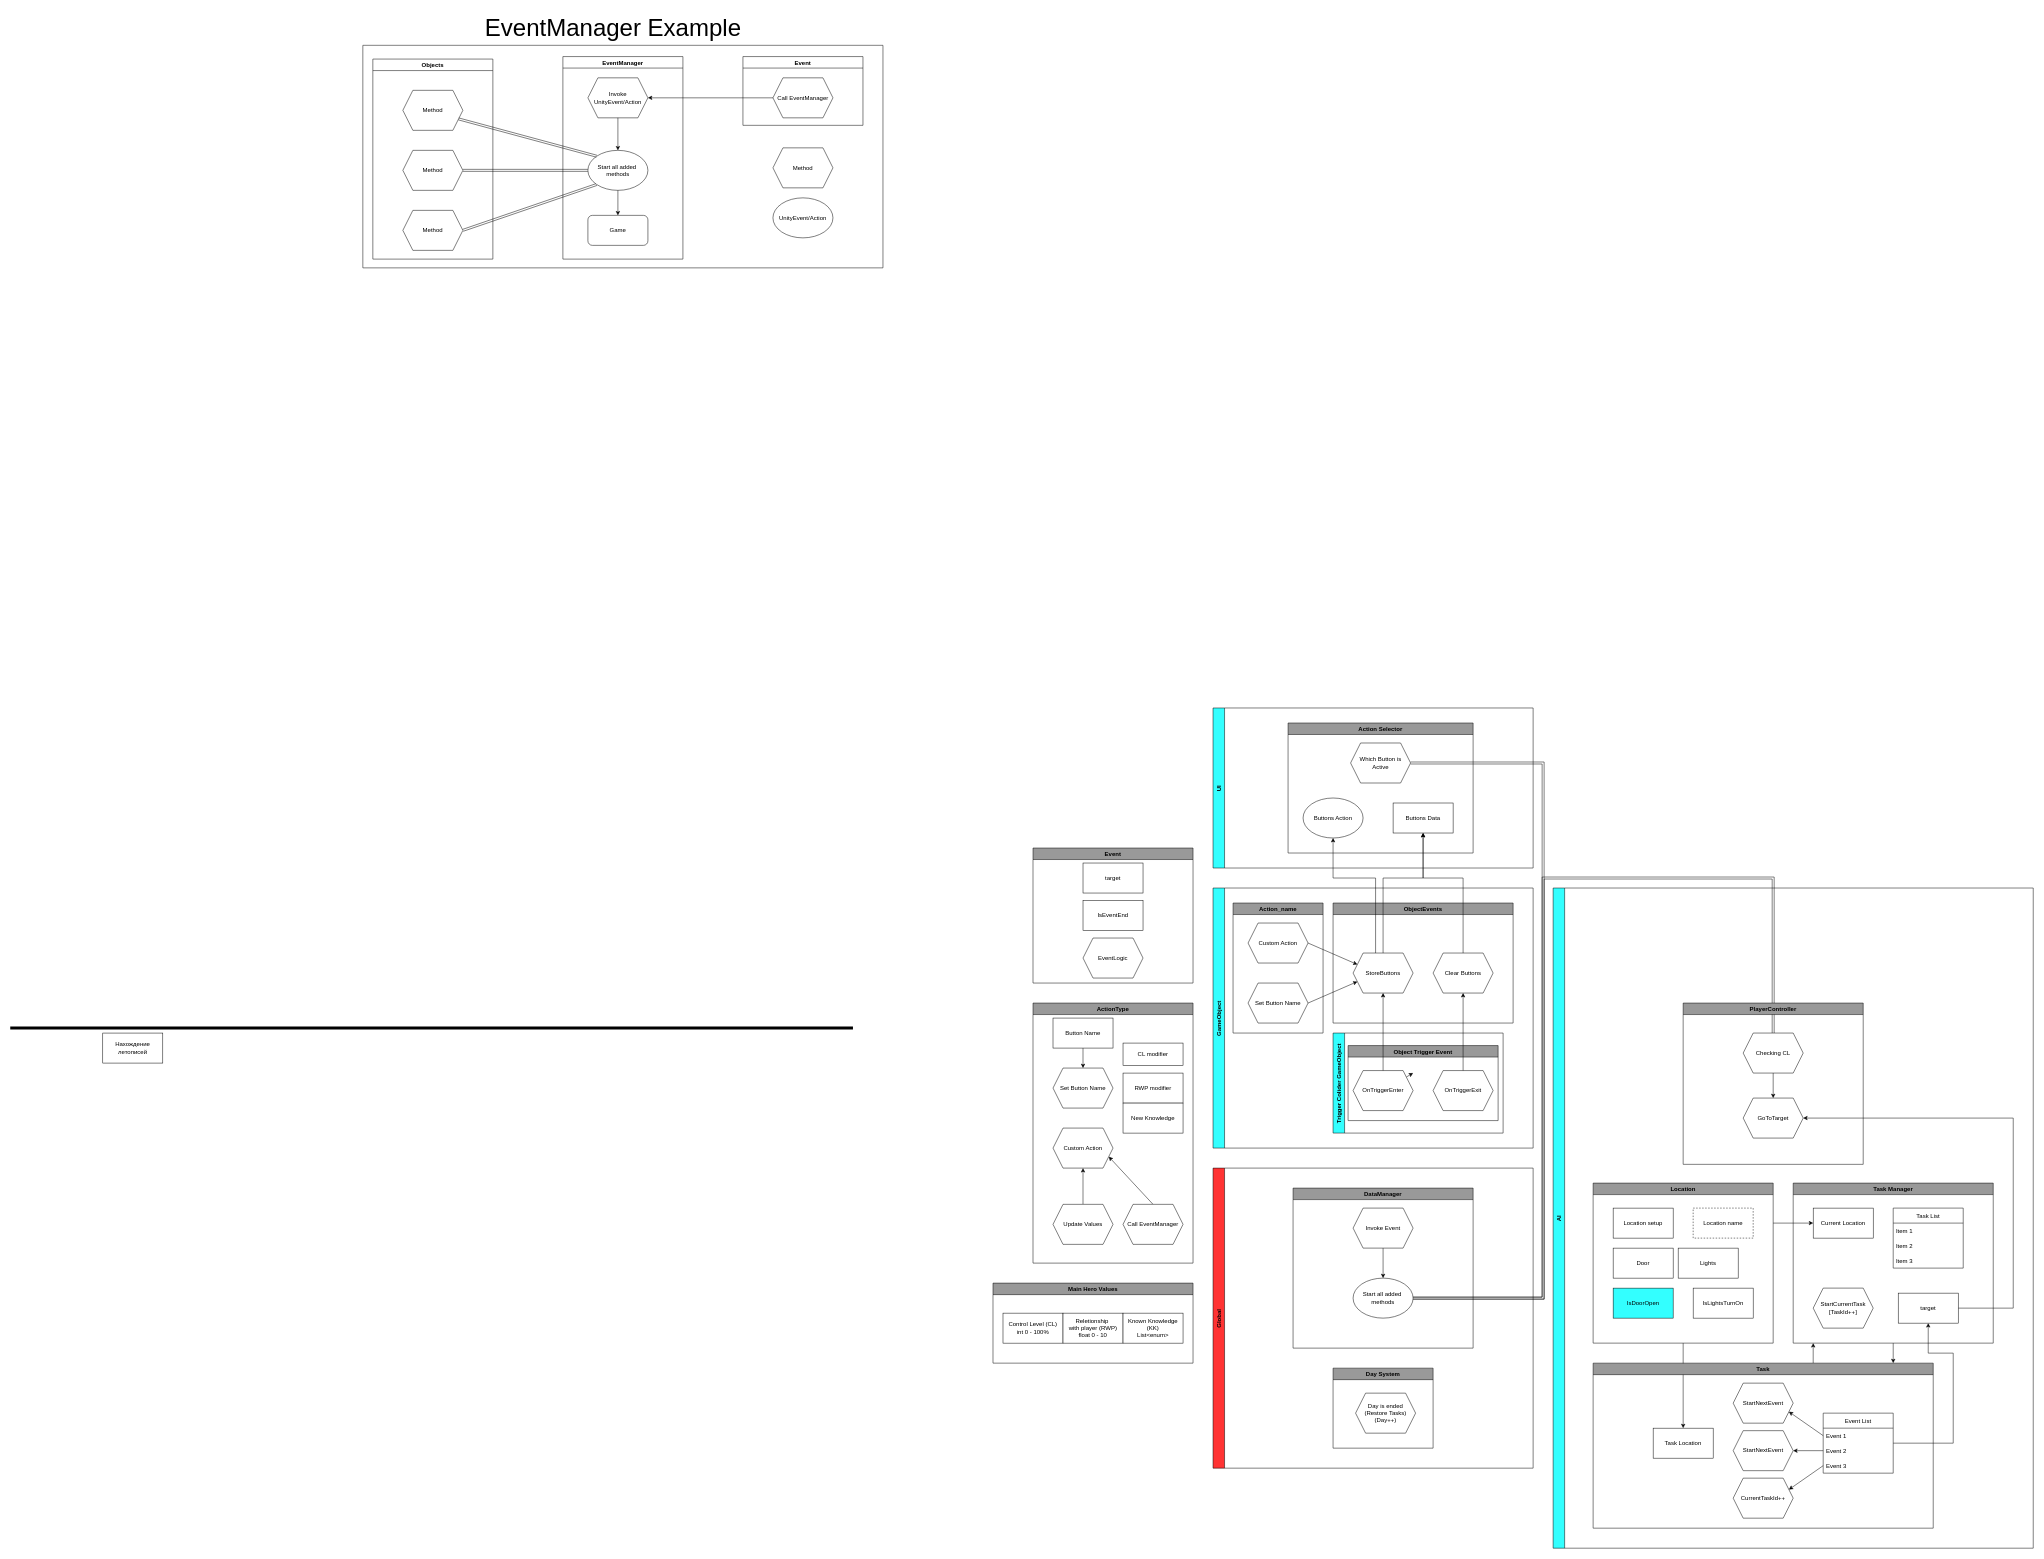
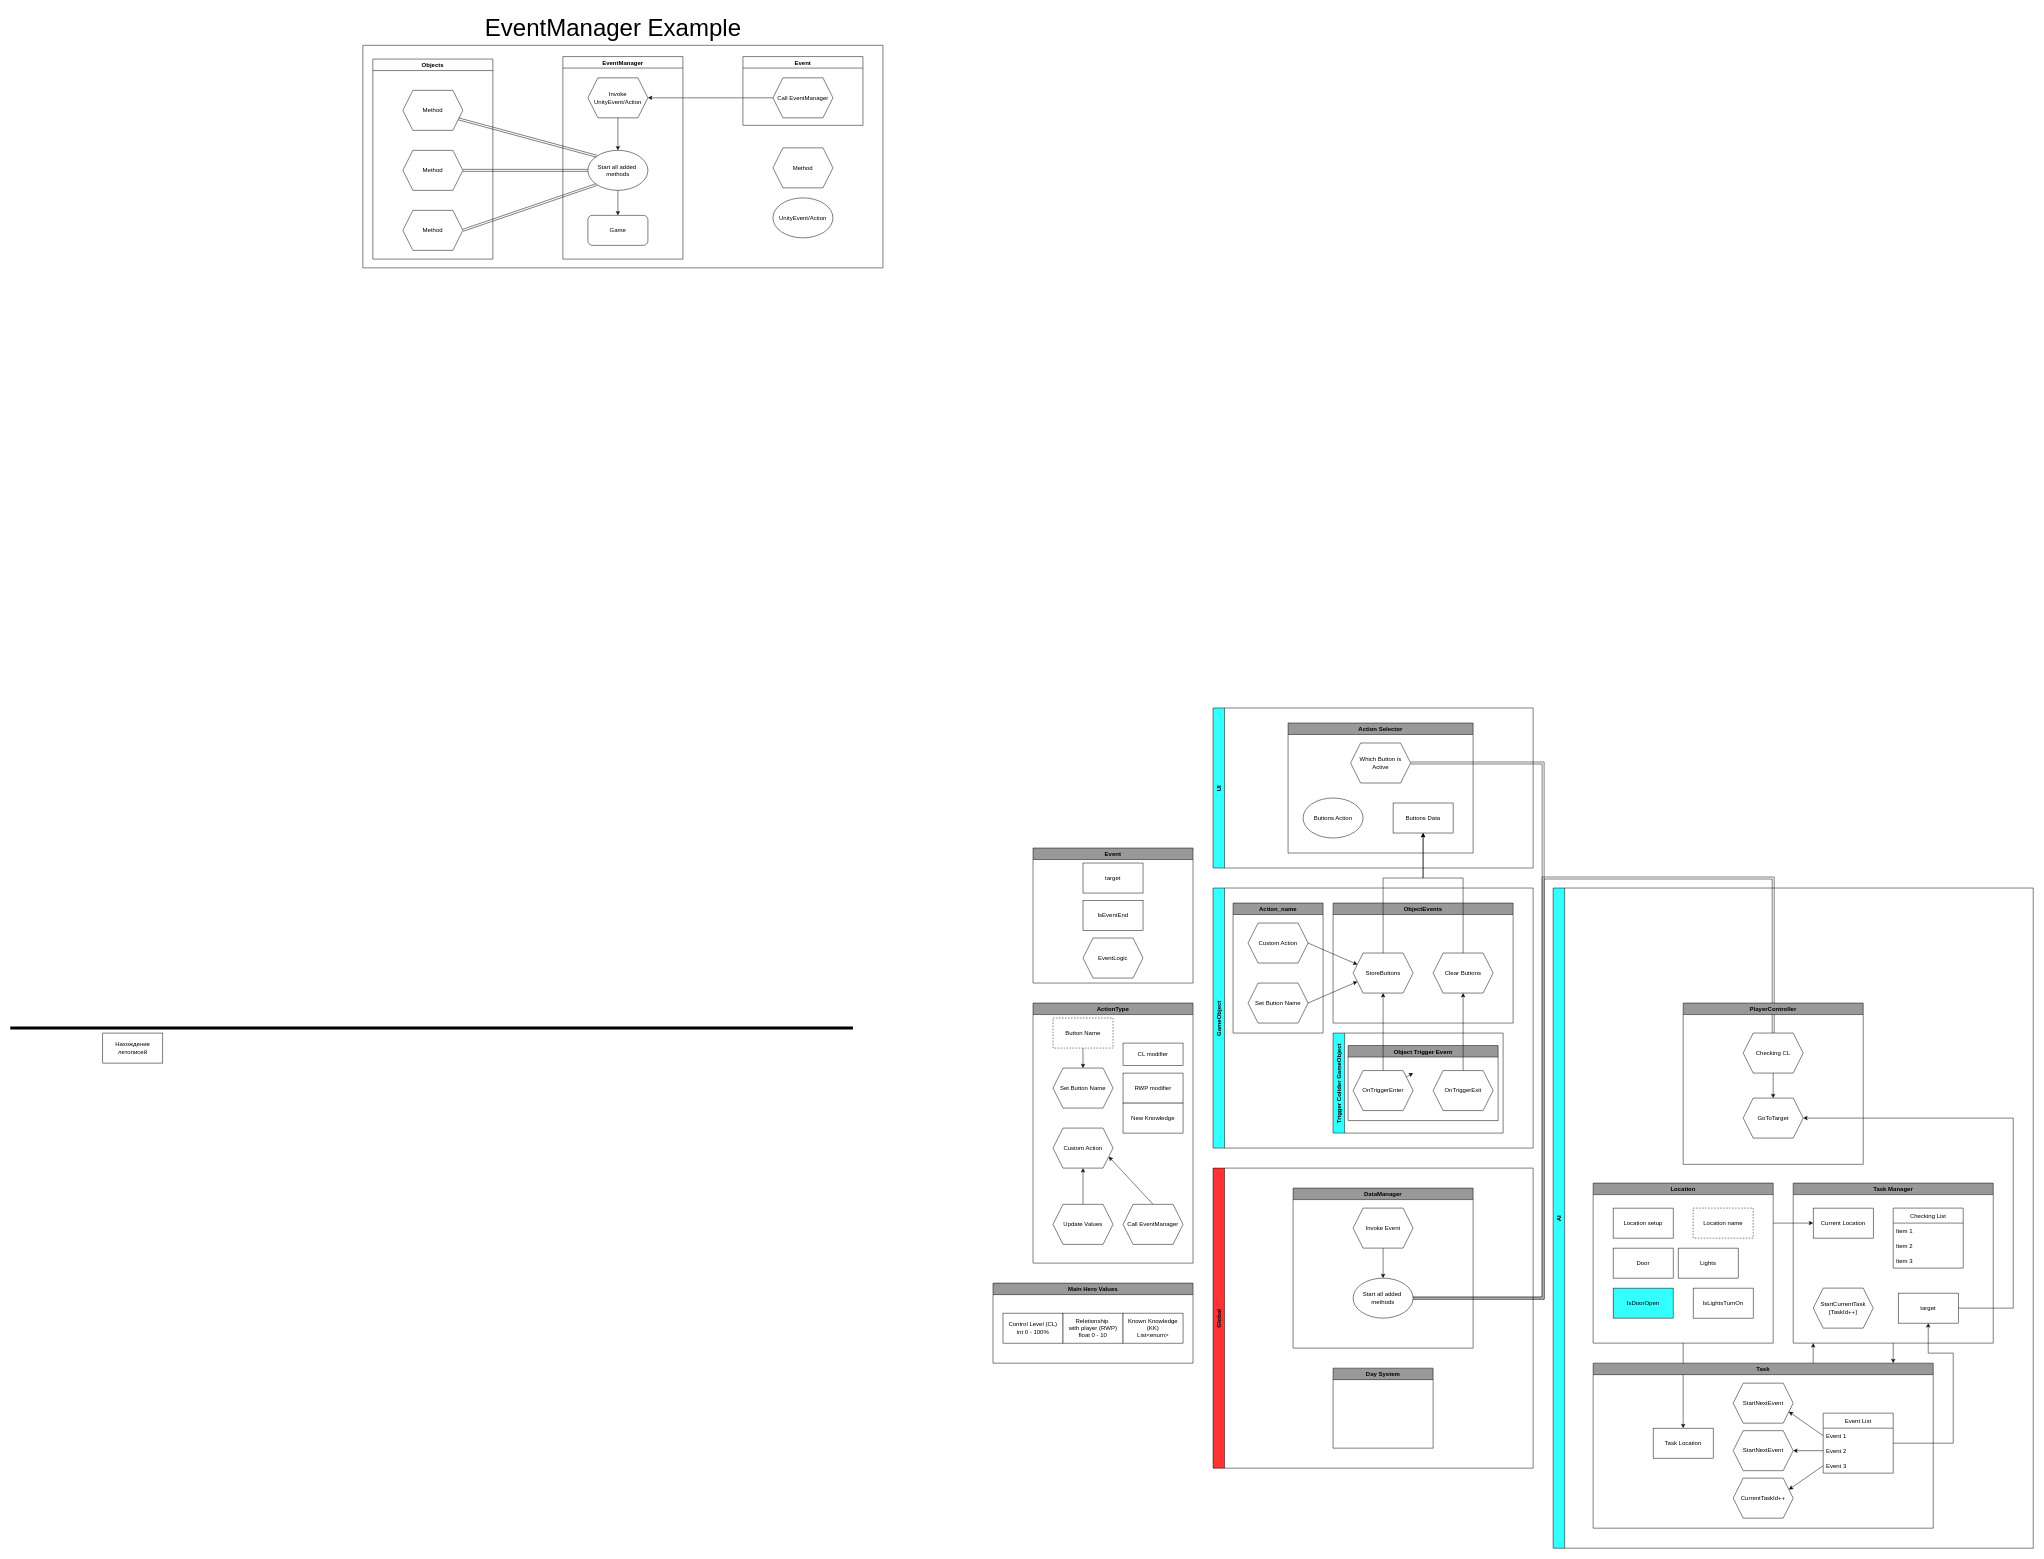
(1375, 878) -> none
(1083, 1033) -> (1083, 1033)
(1928, 1216) -> (1928, 1216)
(1385, 1413) -> none
